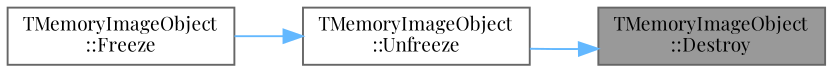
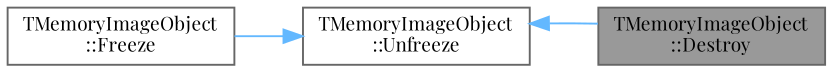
(554, 49) -> (574, 23)
